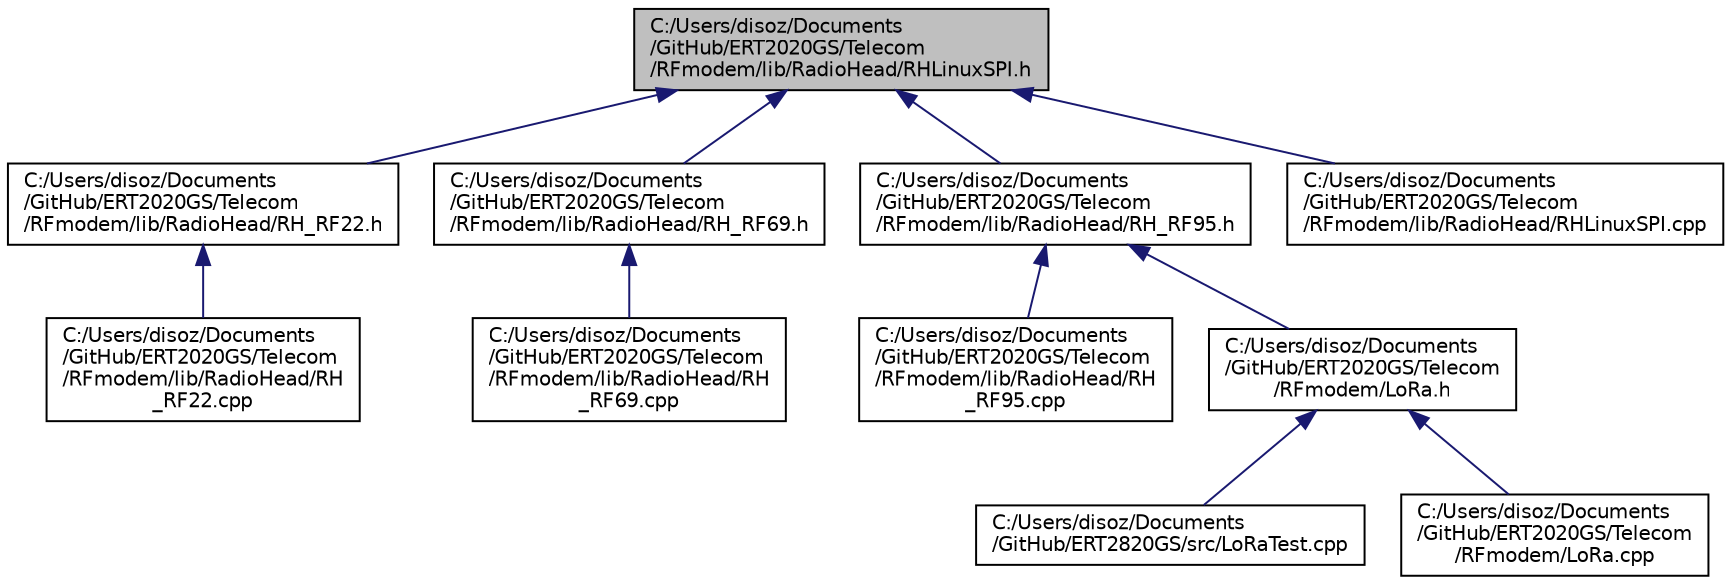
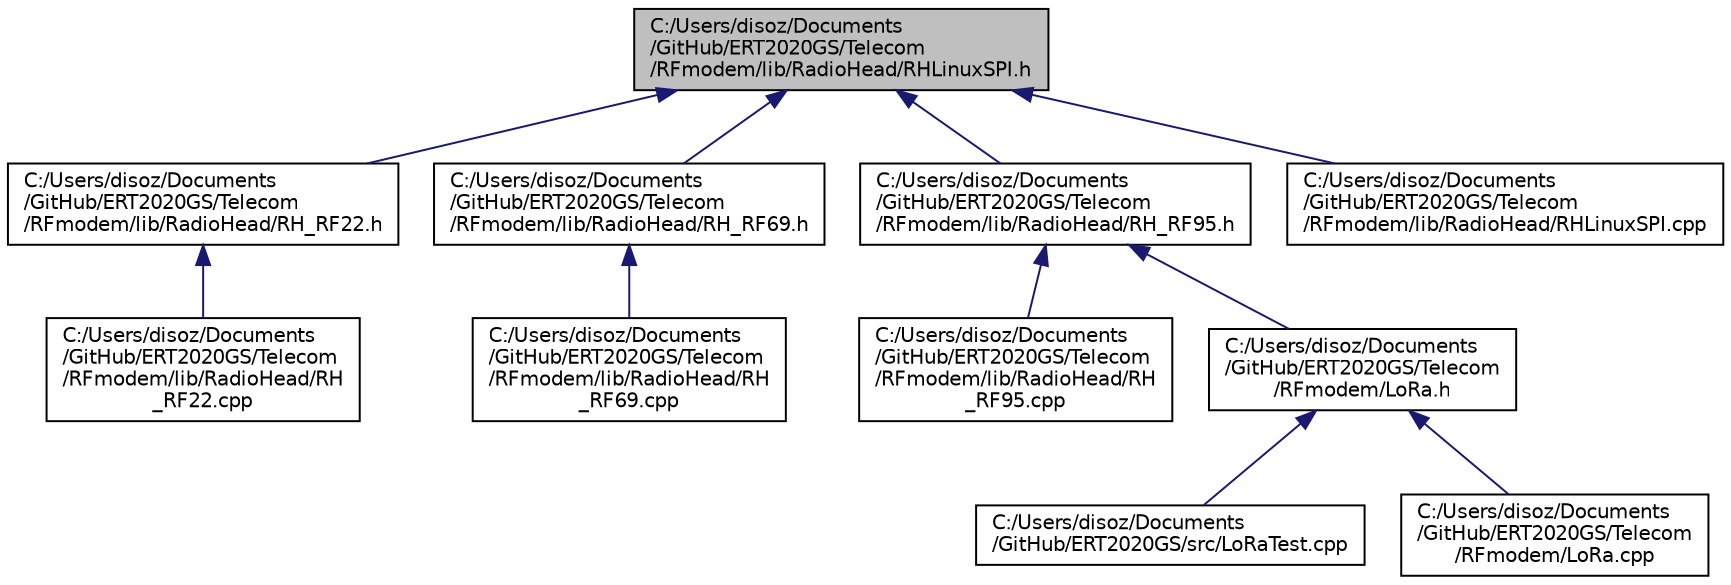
(1170, 535) -> (1170, 535)
